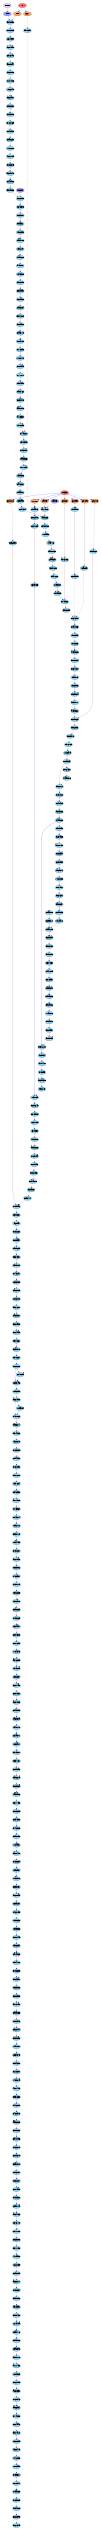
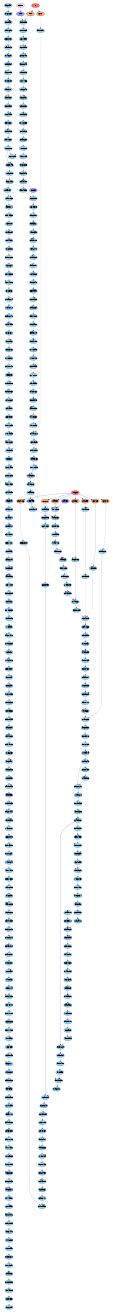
(16, 1215) -> none
